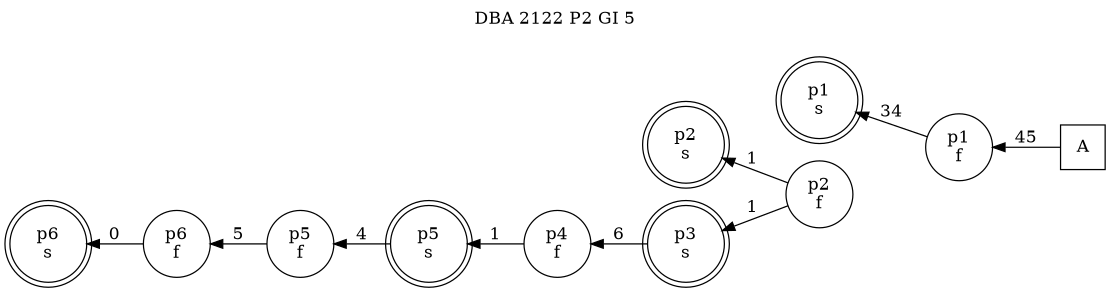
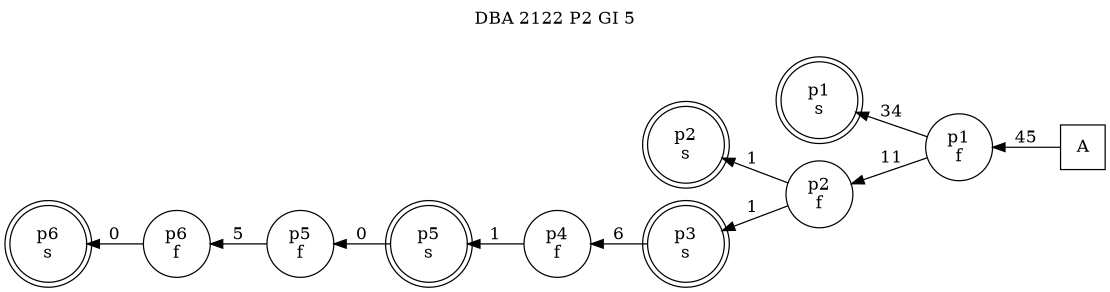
none -> (895, 169)
(362, 235) -> (362, 235)
